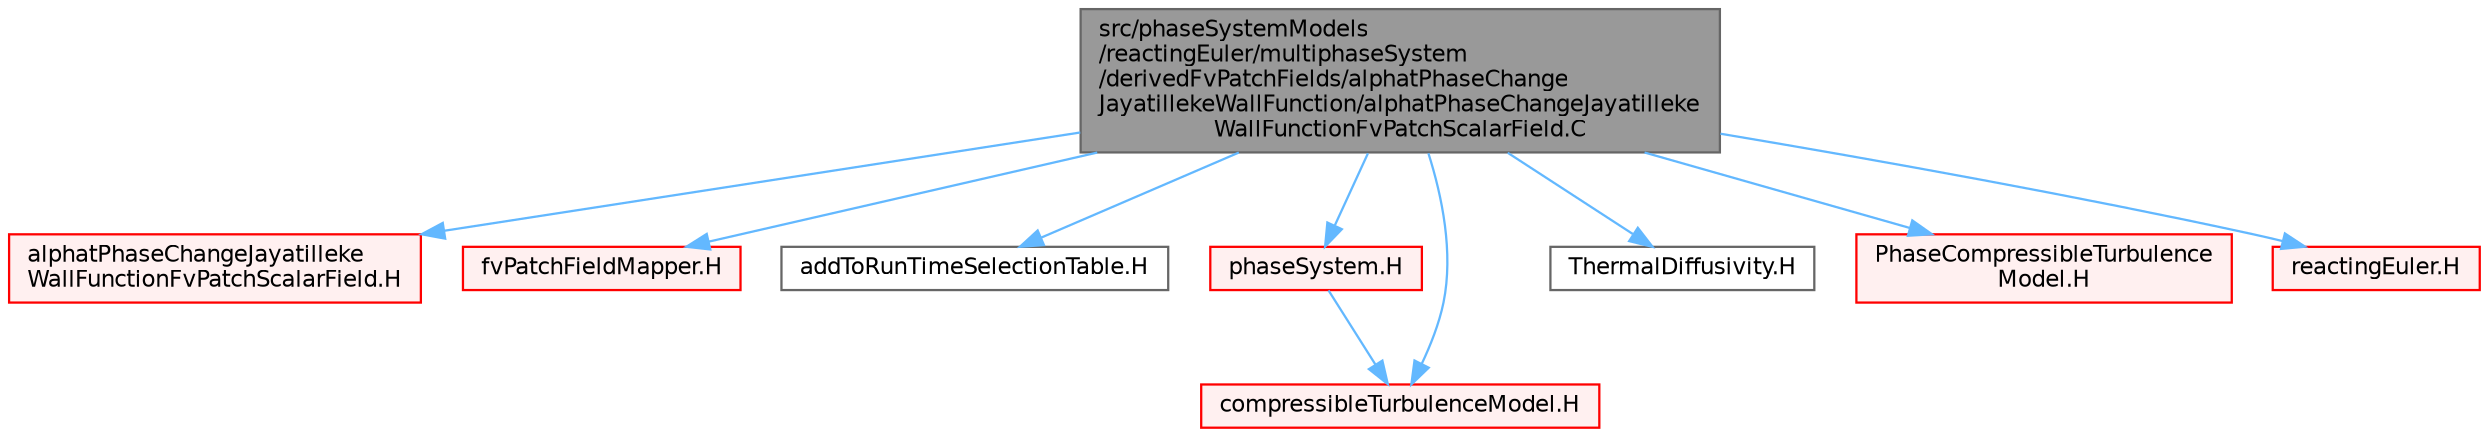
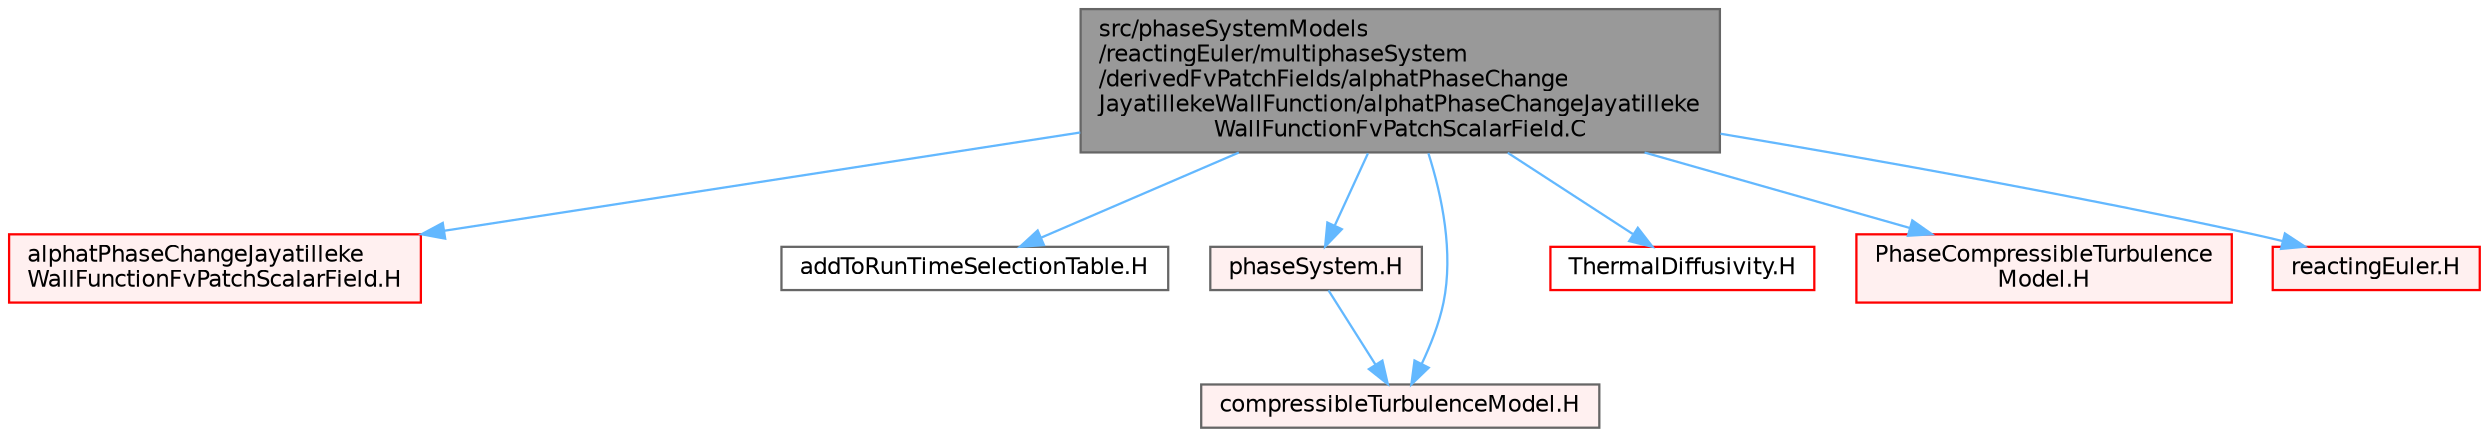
(602, 268) -> none
(1316, 268) -> (1316, 268)
(1682, 268) -> (1682, 268)
(1400, 406) -> (1400, 406)
